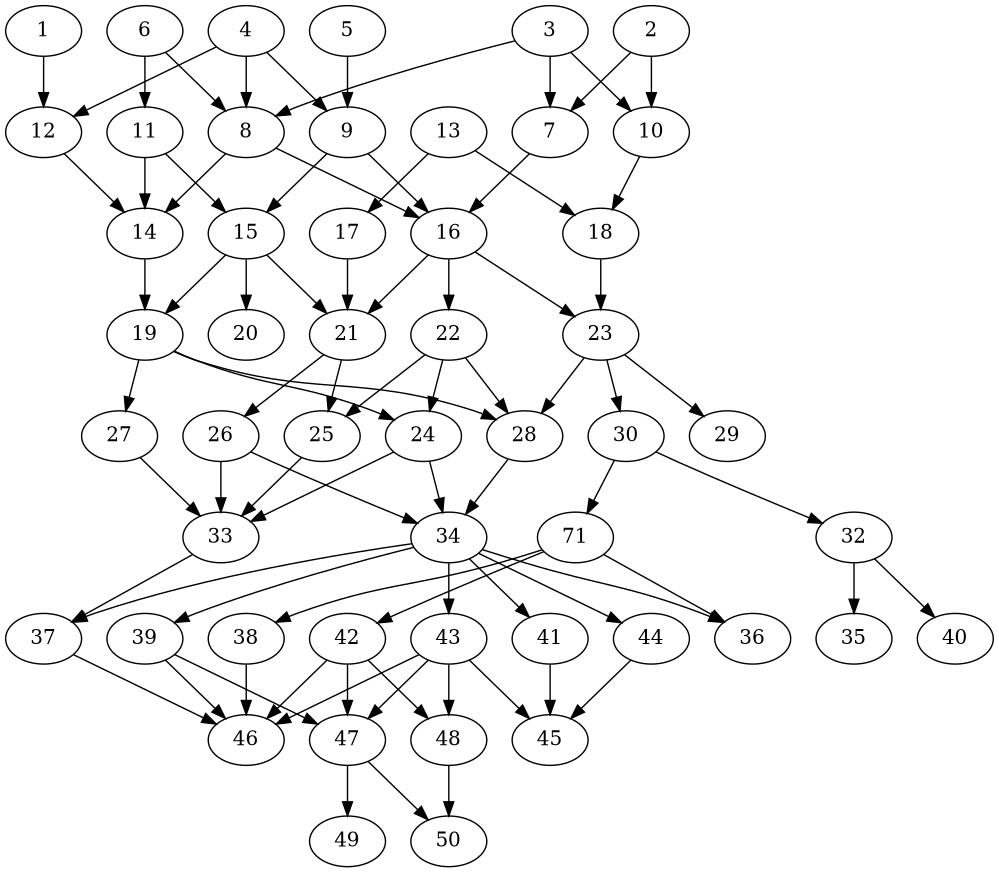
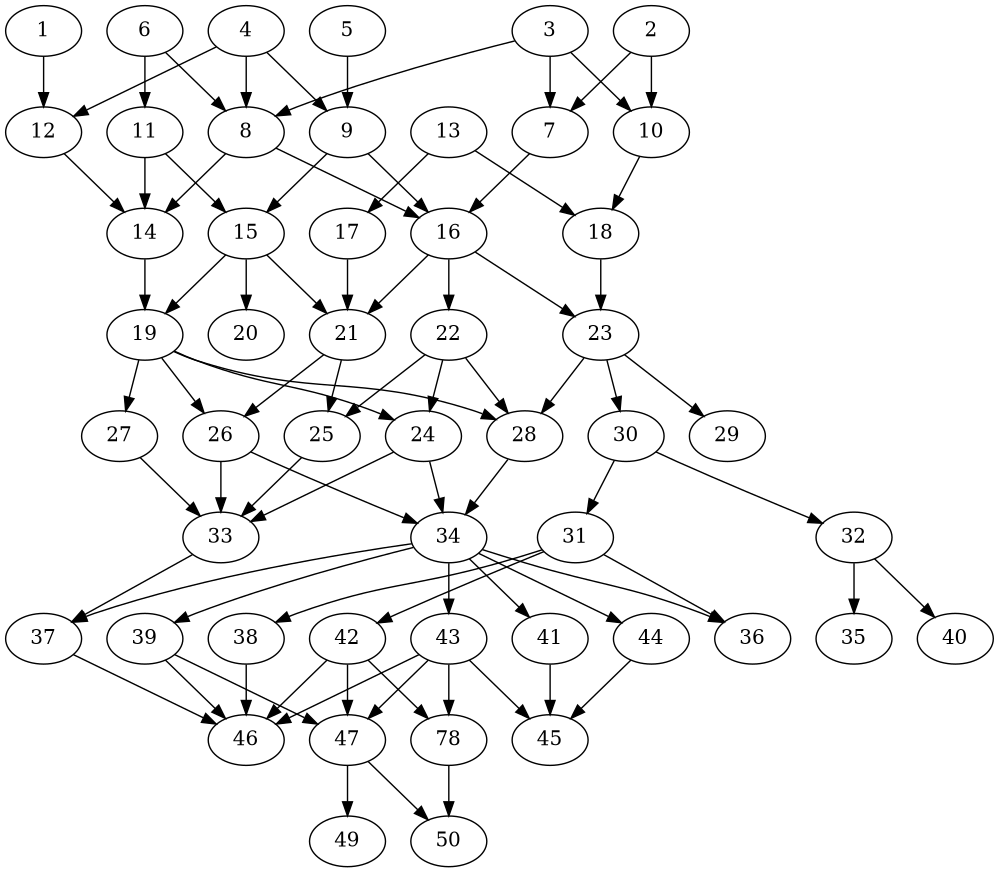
none -> (179, 380)
(575, 537) -> (575, 537)
(449, 740) -> (449, 740)
